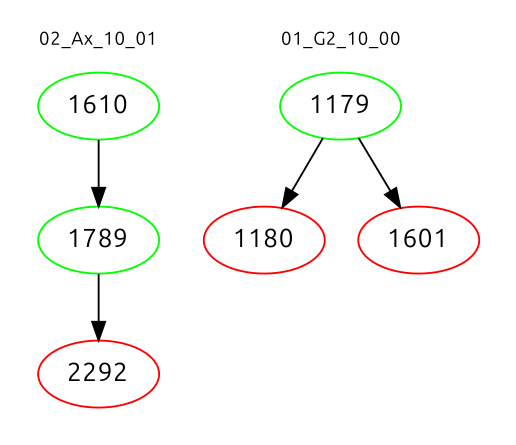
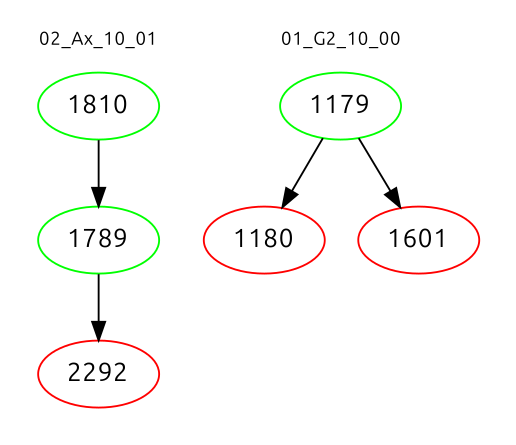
(99, 106) -> (99, 106)
